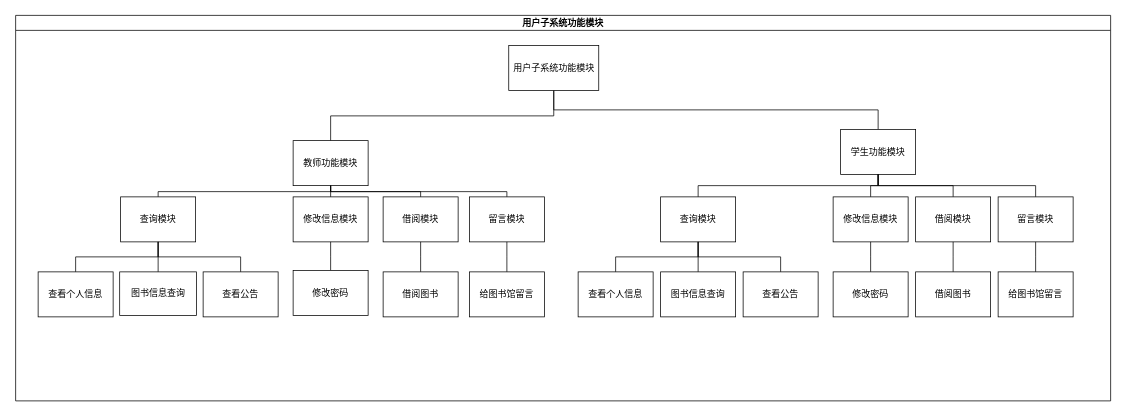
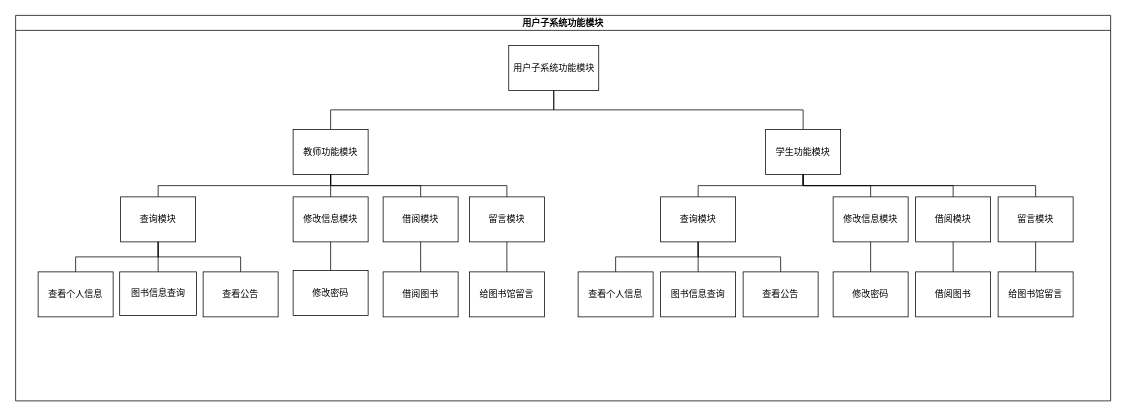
(878, 152) -> (803, 152)
(330, 163) -> (330, 152)
